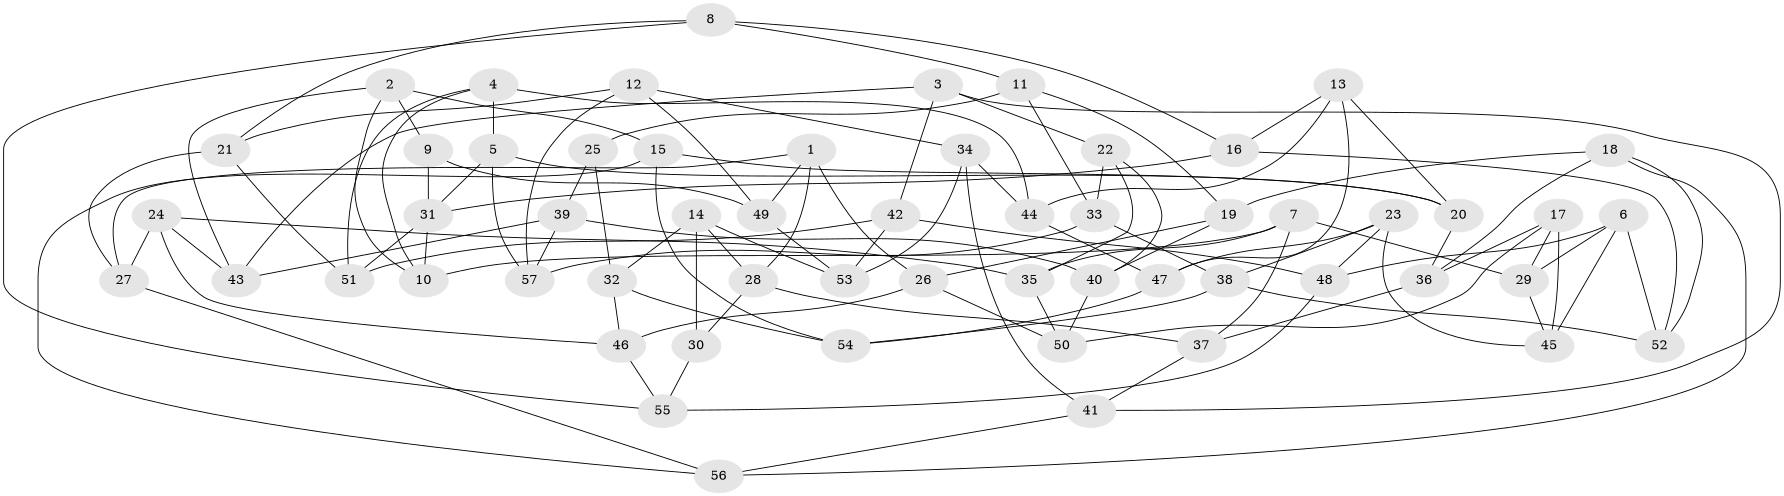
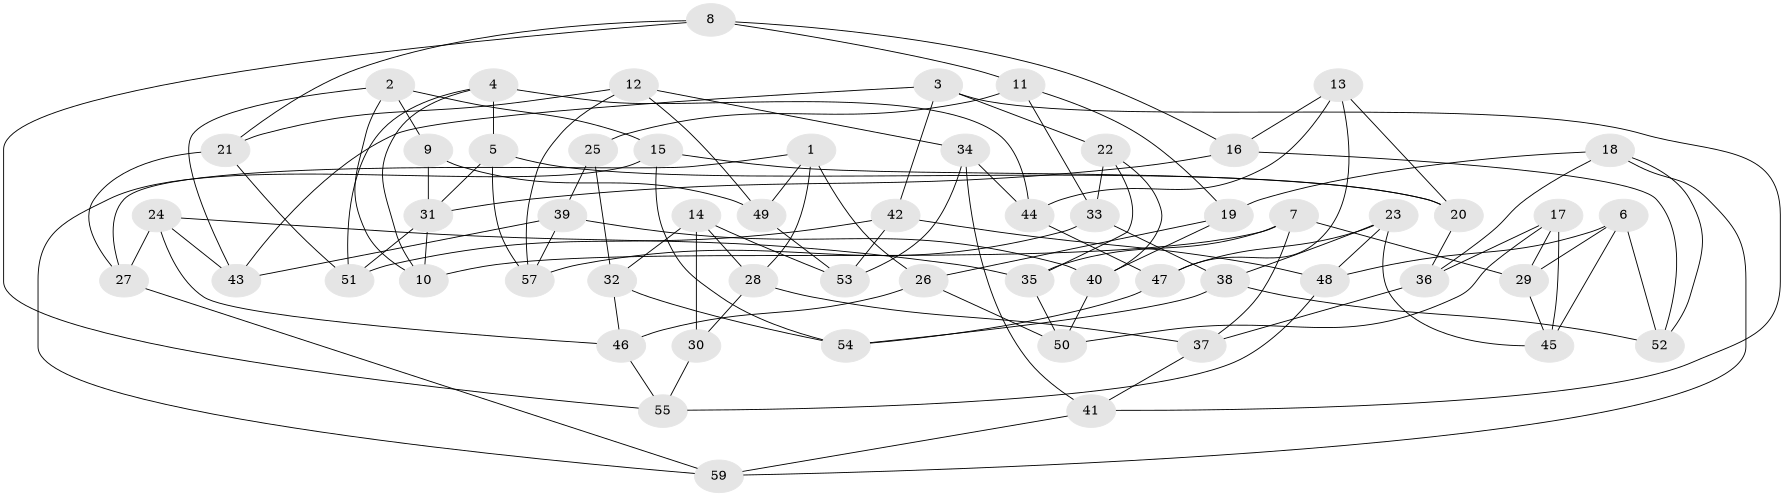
(719, 476) -> (719, 476)
